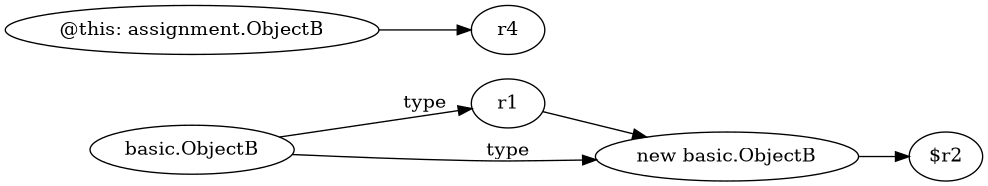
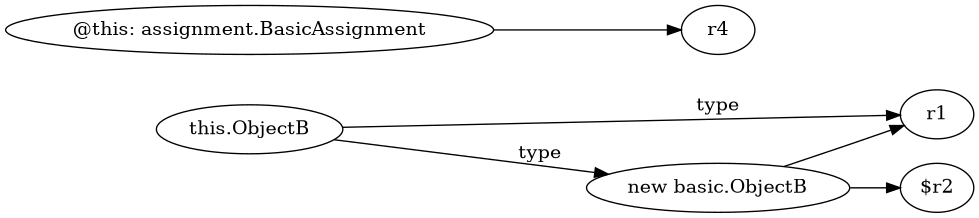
(192, 30) -> (250, 30)
(588, 123) -> (837, 149)
(192, 150) -> (250, 129)
